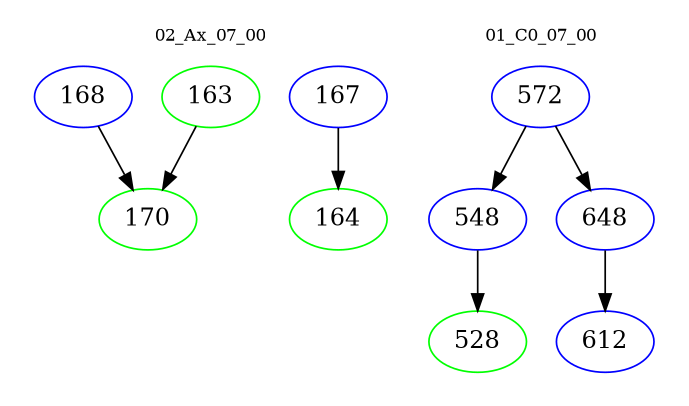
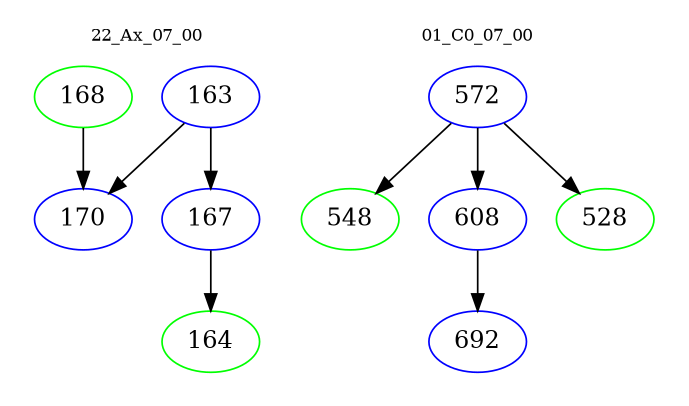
(211, 37) -> (147, 37)
(83, 97) -> (83, 97)
(211, 97) -> (211, 97)
none -> (211, 150)
(148, 219) -> (83, 219)
(478, 219) -> (350, 219)
(605, 219) -> (478, 219)
(478, 272) -> (535, 152)
(605, 342) -> (478, 342)
